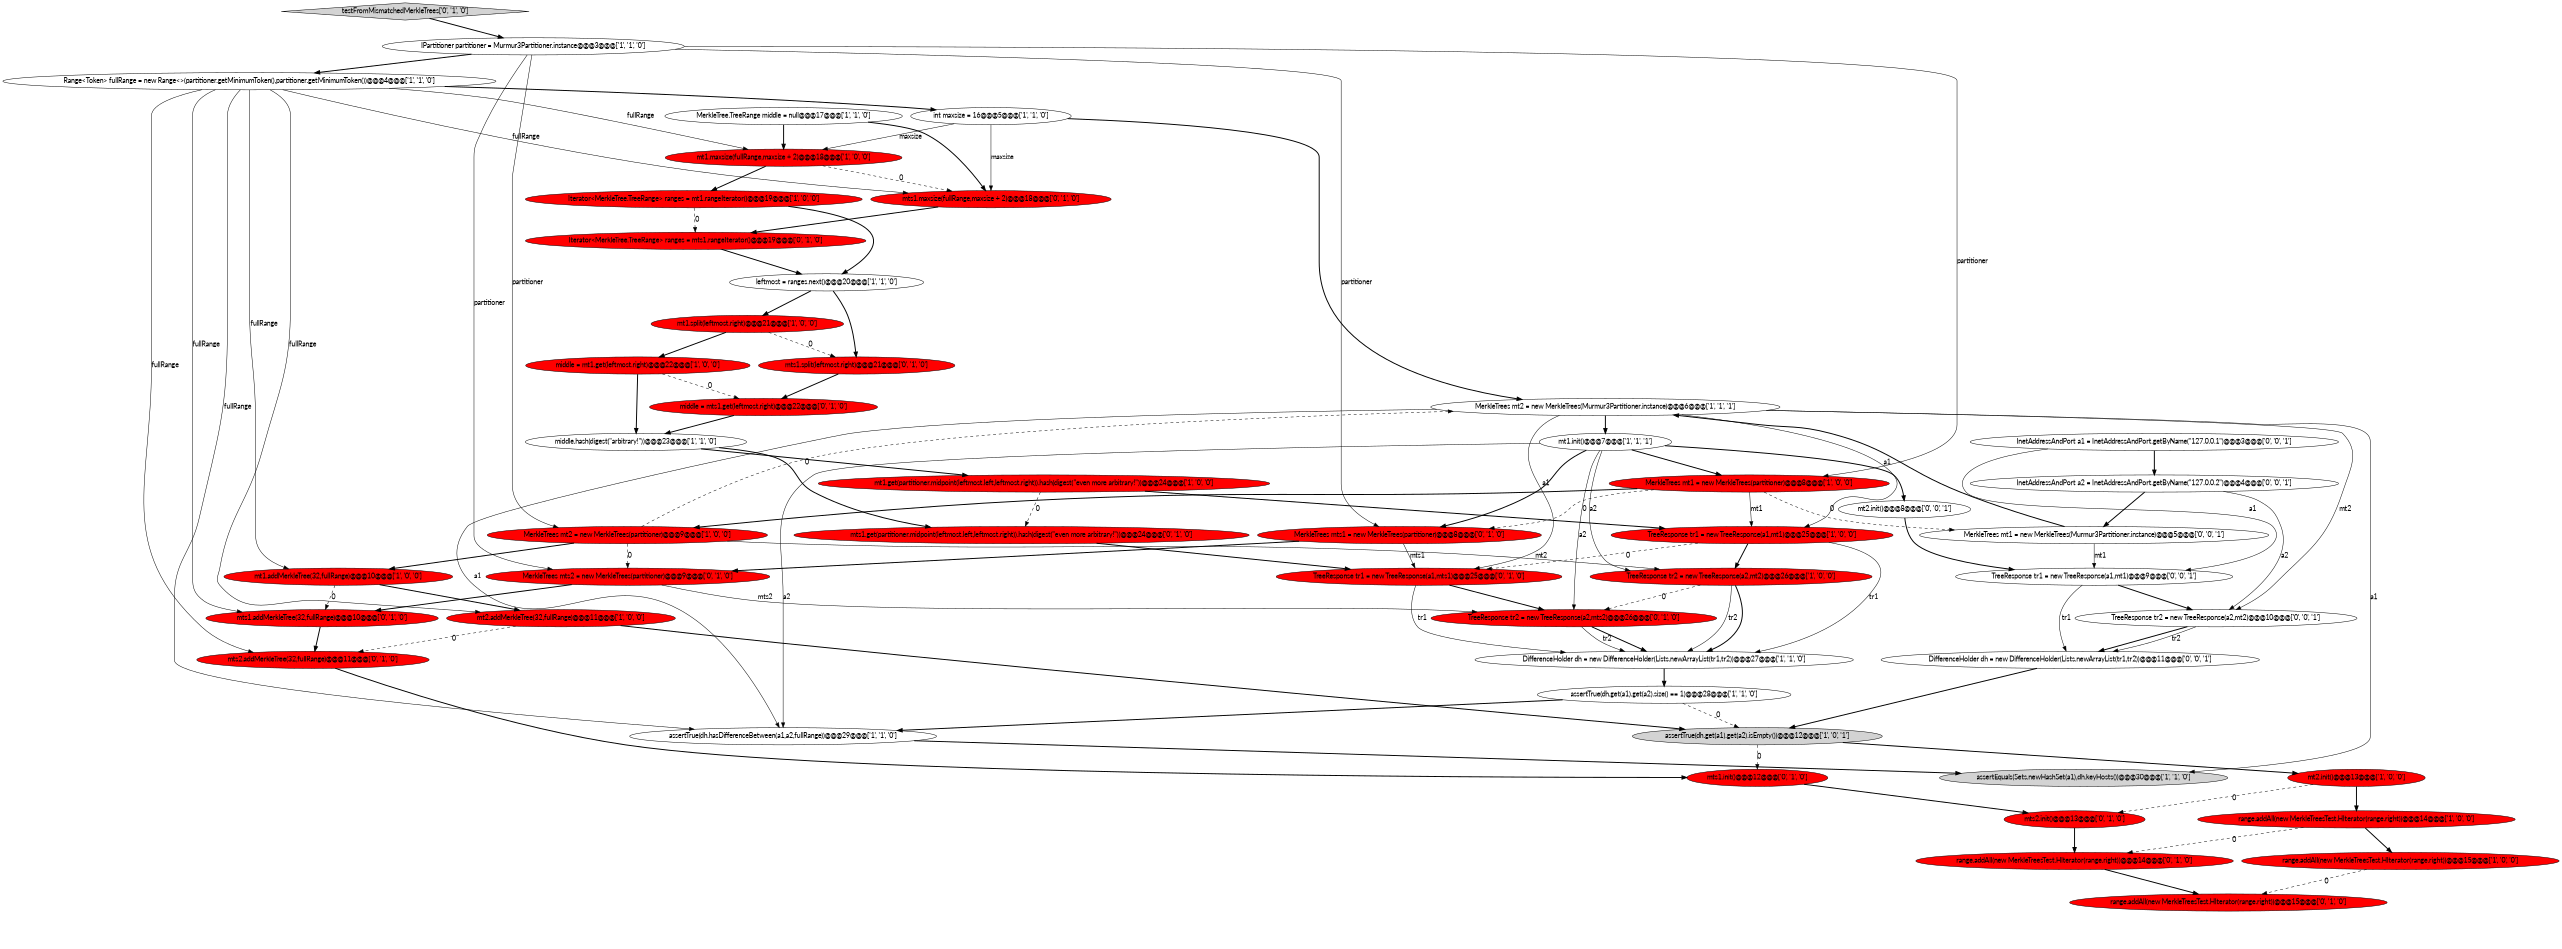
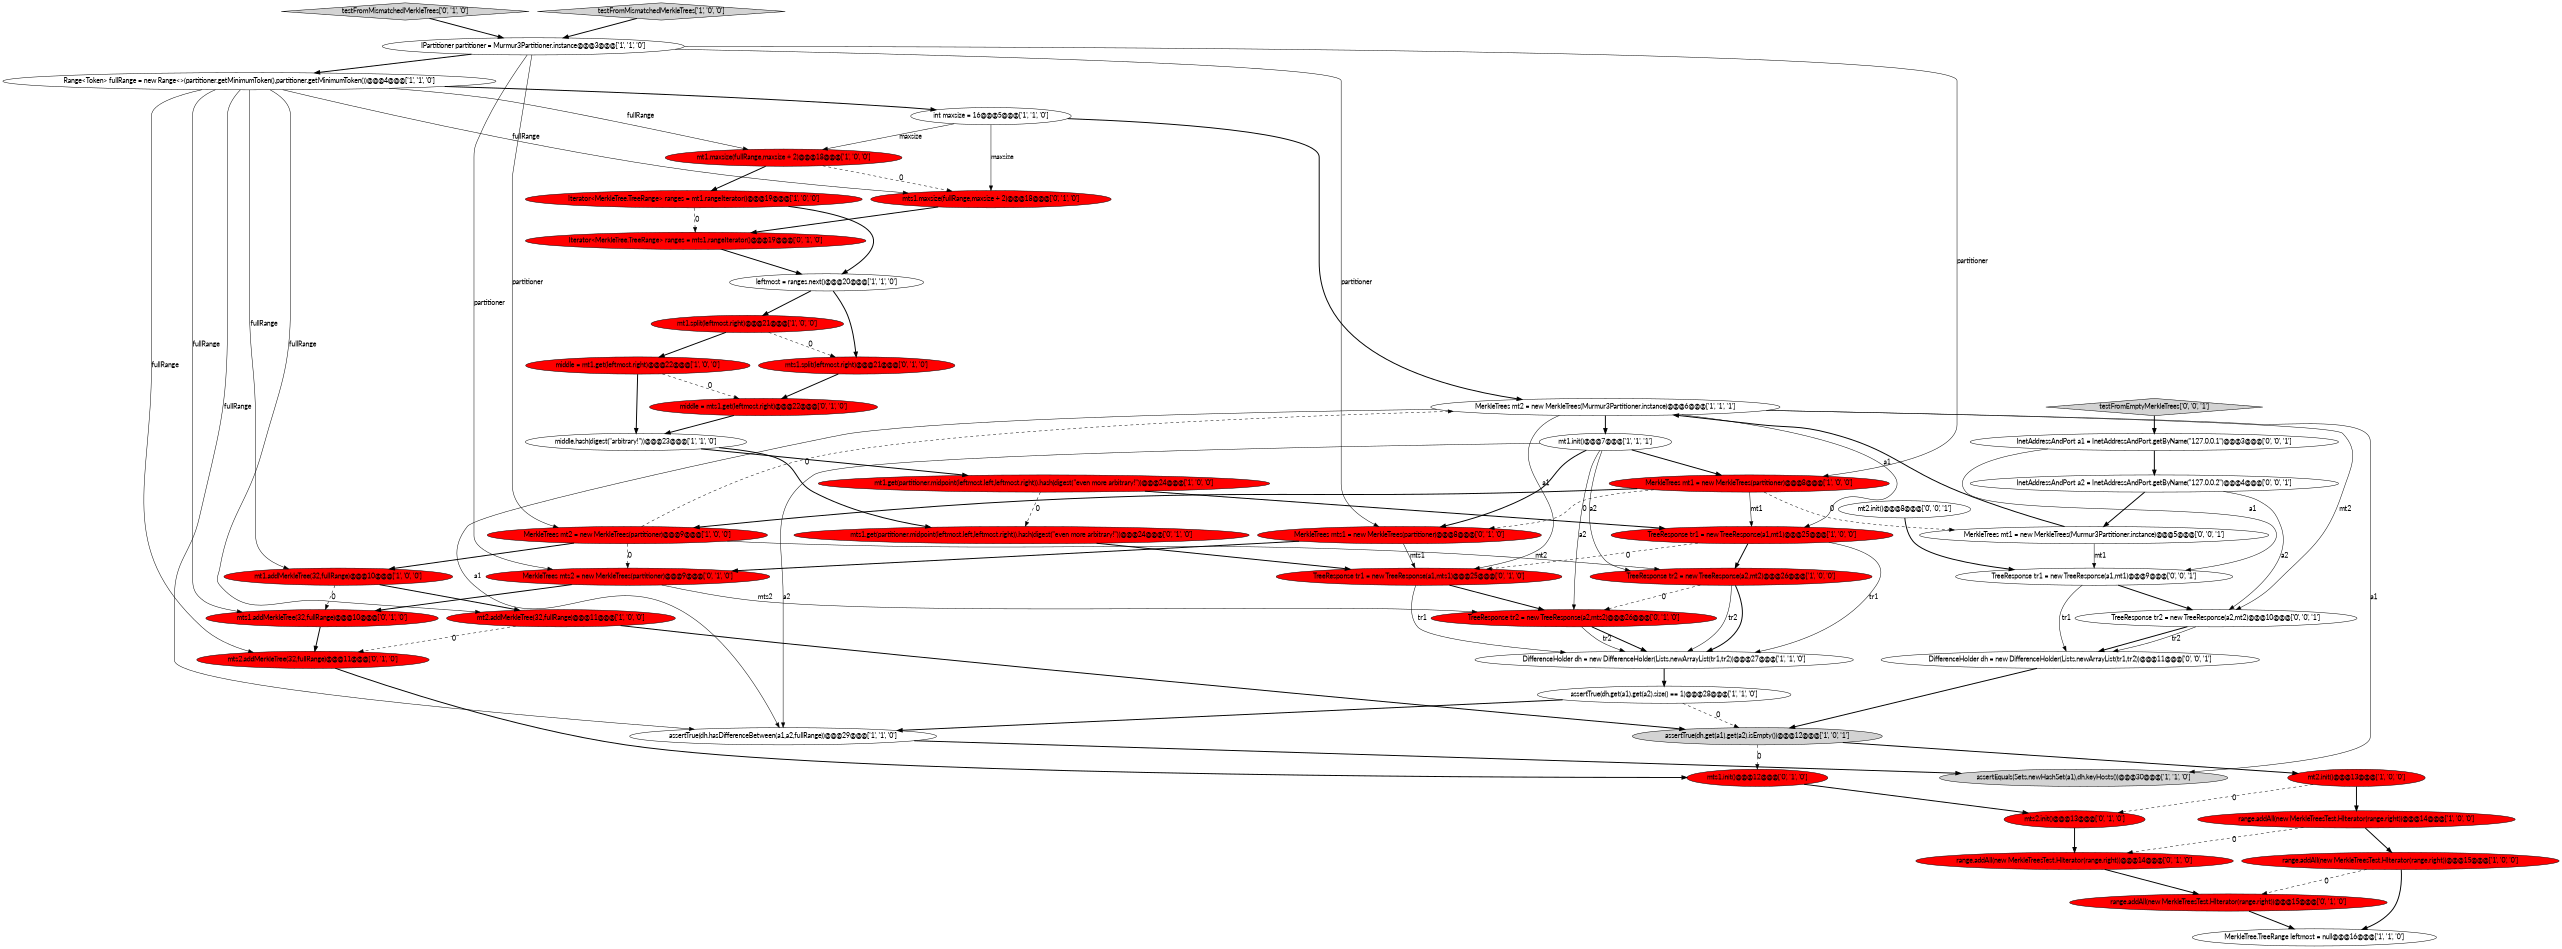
none -> (661, 11)
(784, 116) -> none
none -> (2154, 407)
(1792, 456) -> none
none -> (2314, 937)
